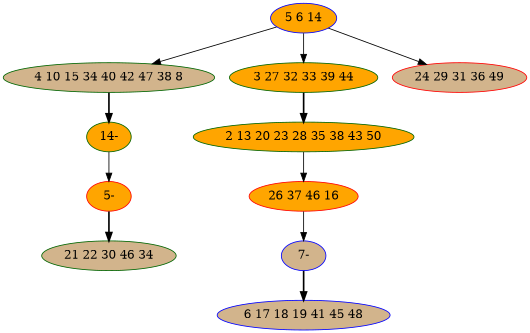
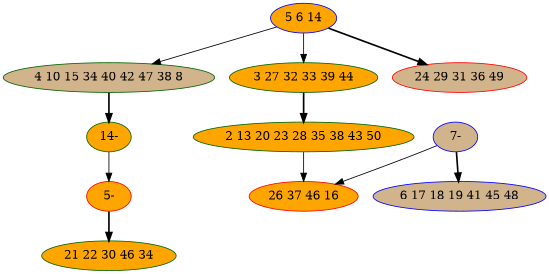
(374, 45) -> (374, 45)
(304, 222) -> (390, 164)
(109, 256) -> (109, 256)
